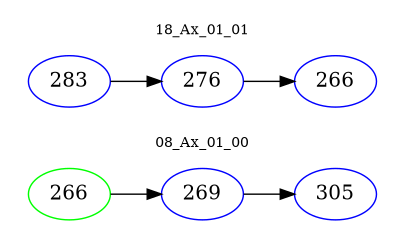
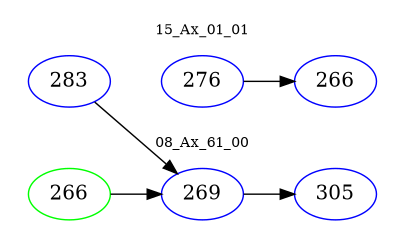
(202, 31) -> (202, 31)
(129, 81) -> (138, 139)
(202, 143) -> (202, 143)
